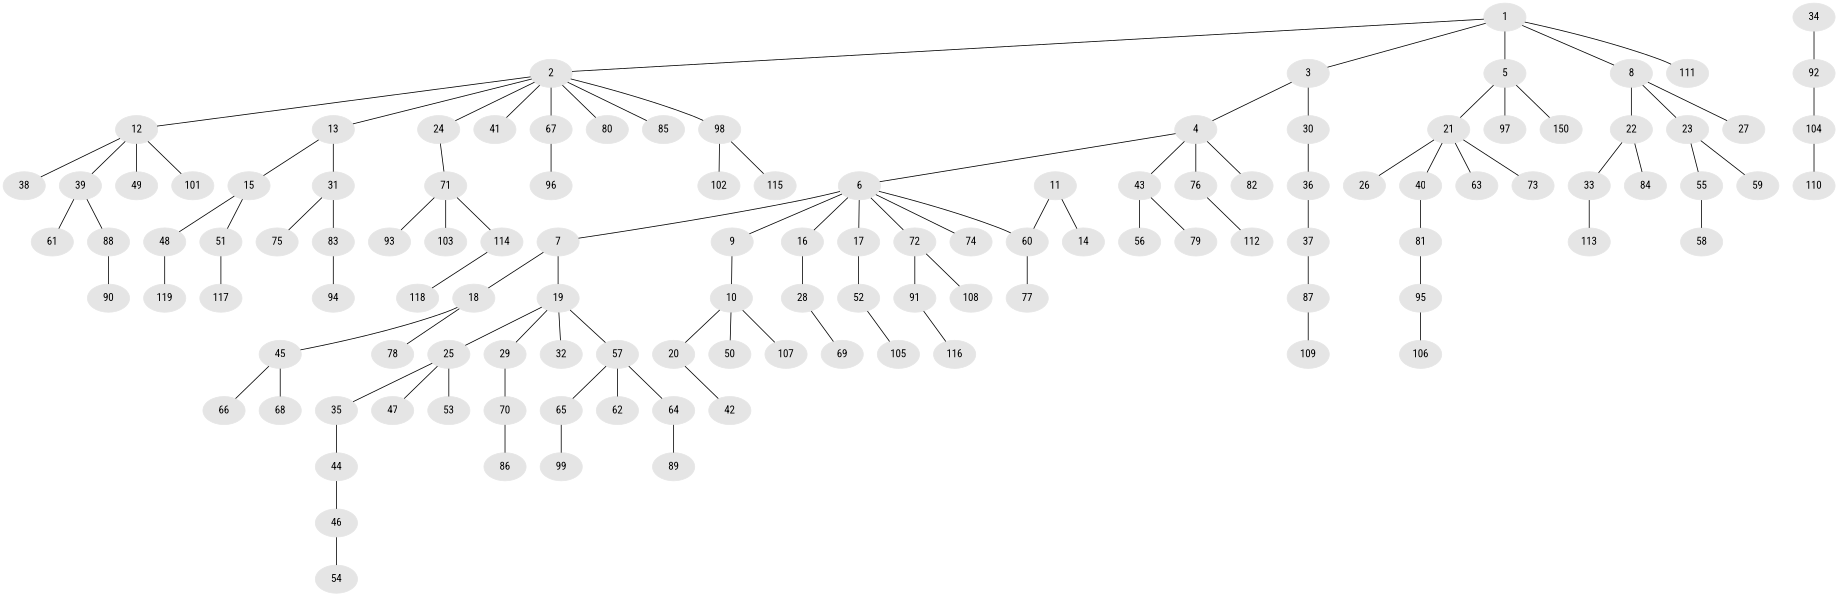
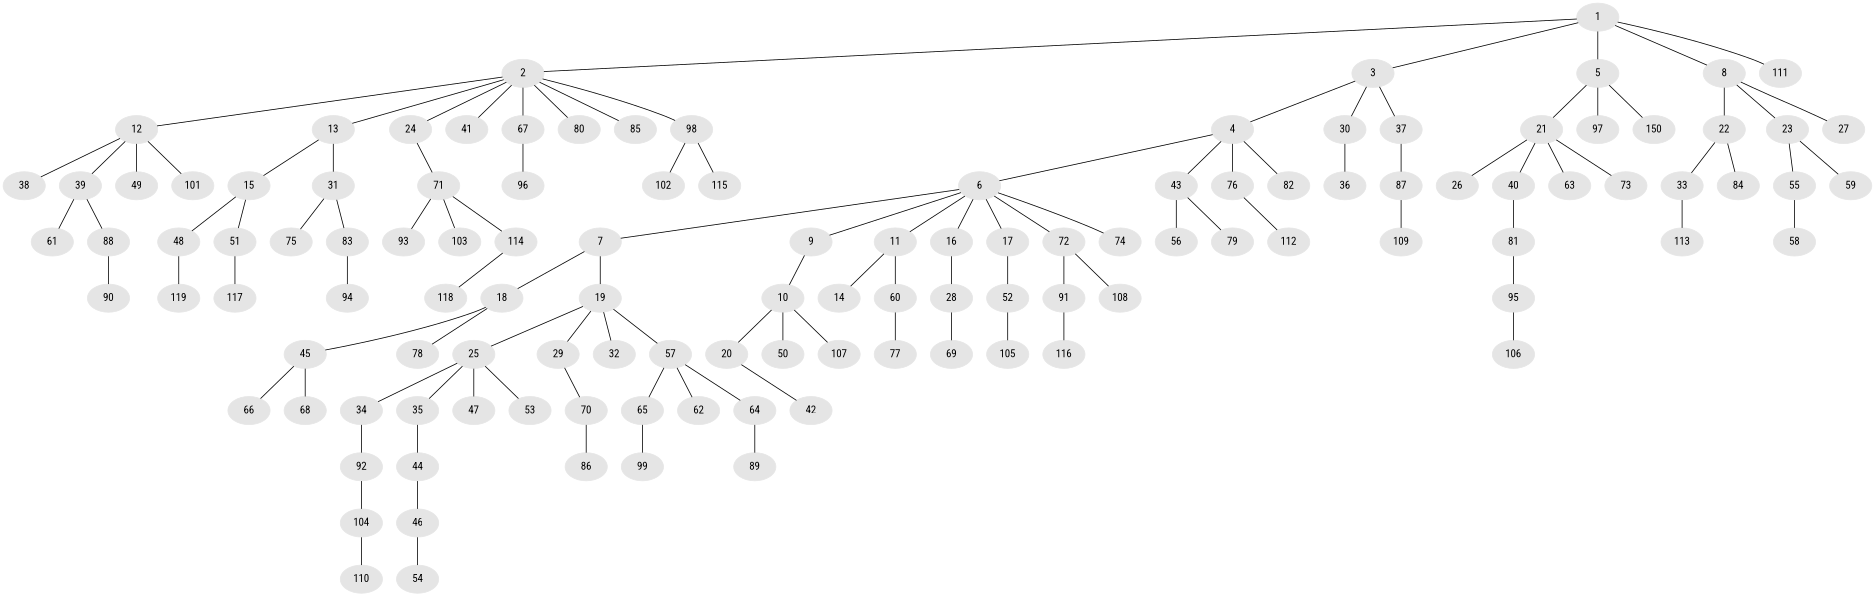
(946, 210) -> (937, 214)
(1308, 214) -> (1387, 101)
none -> (418, 382)
